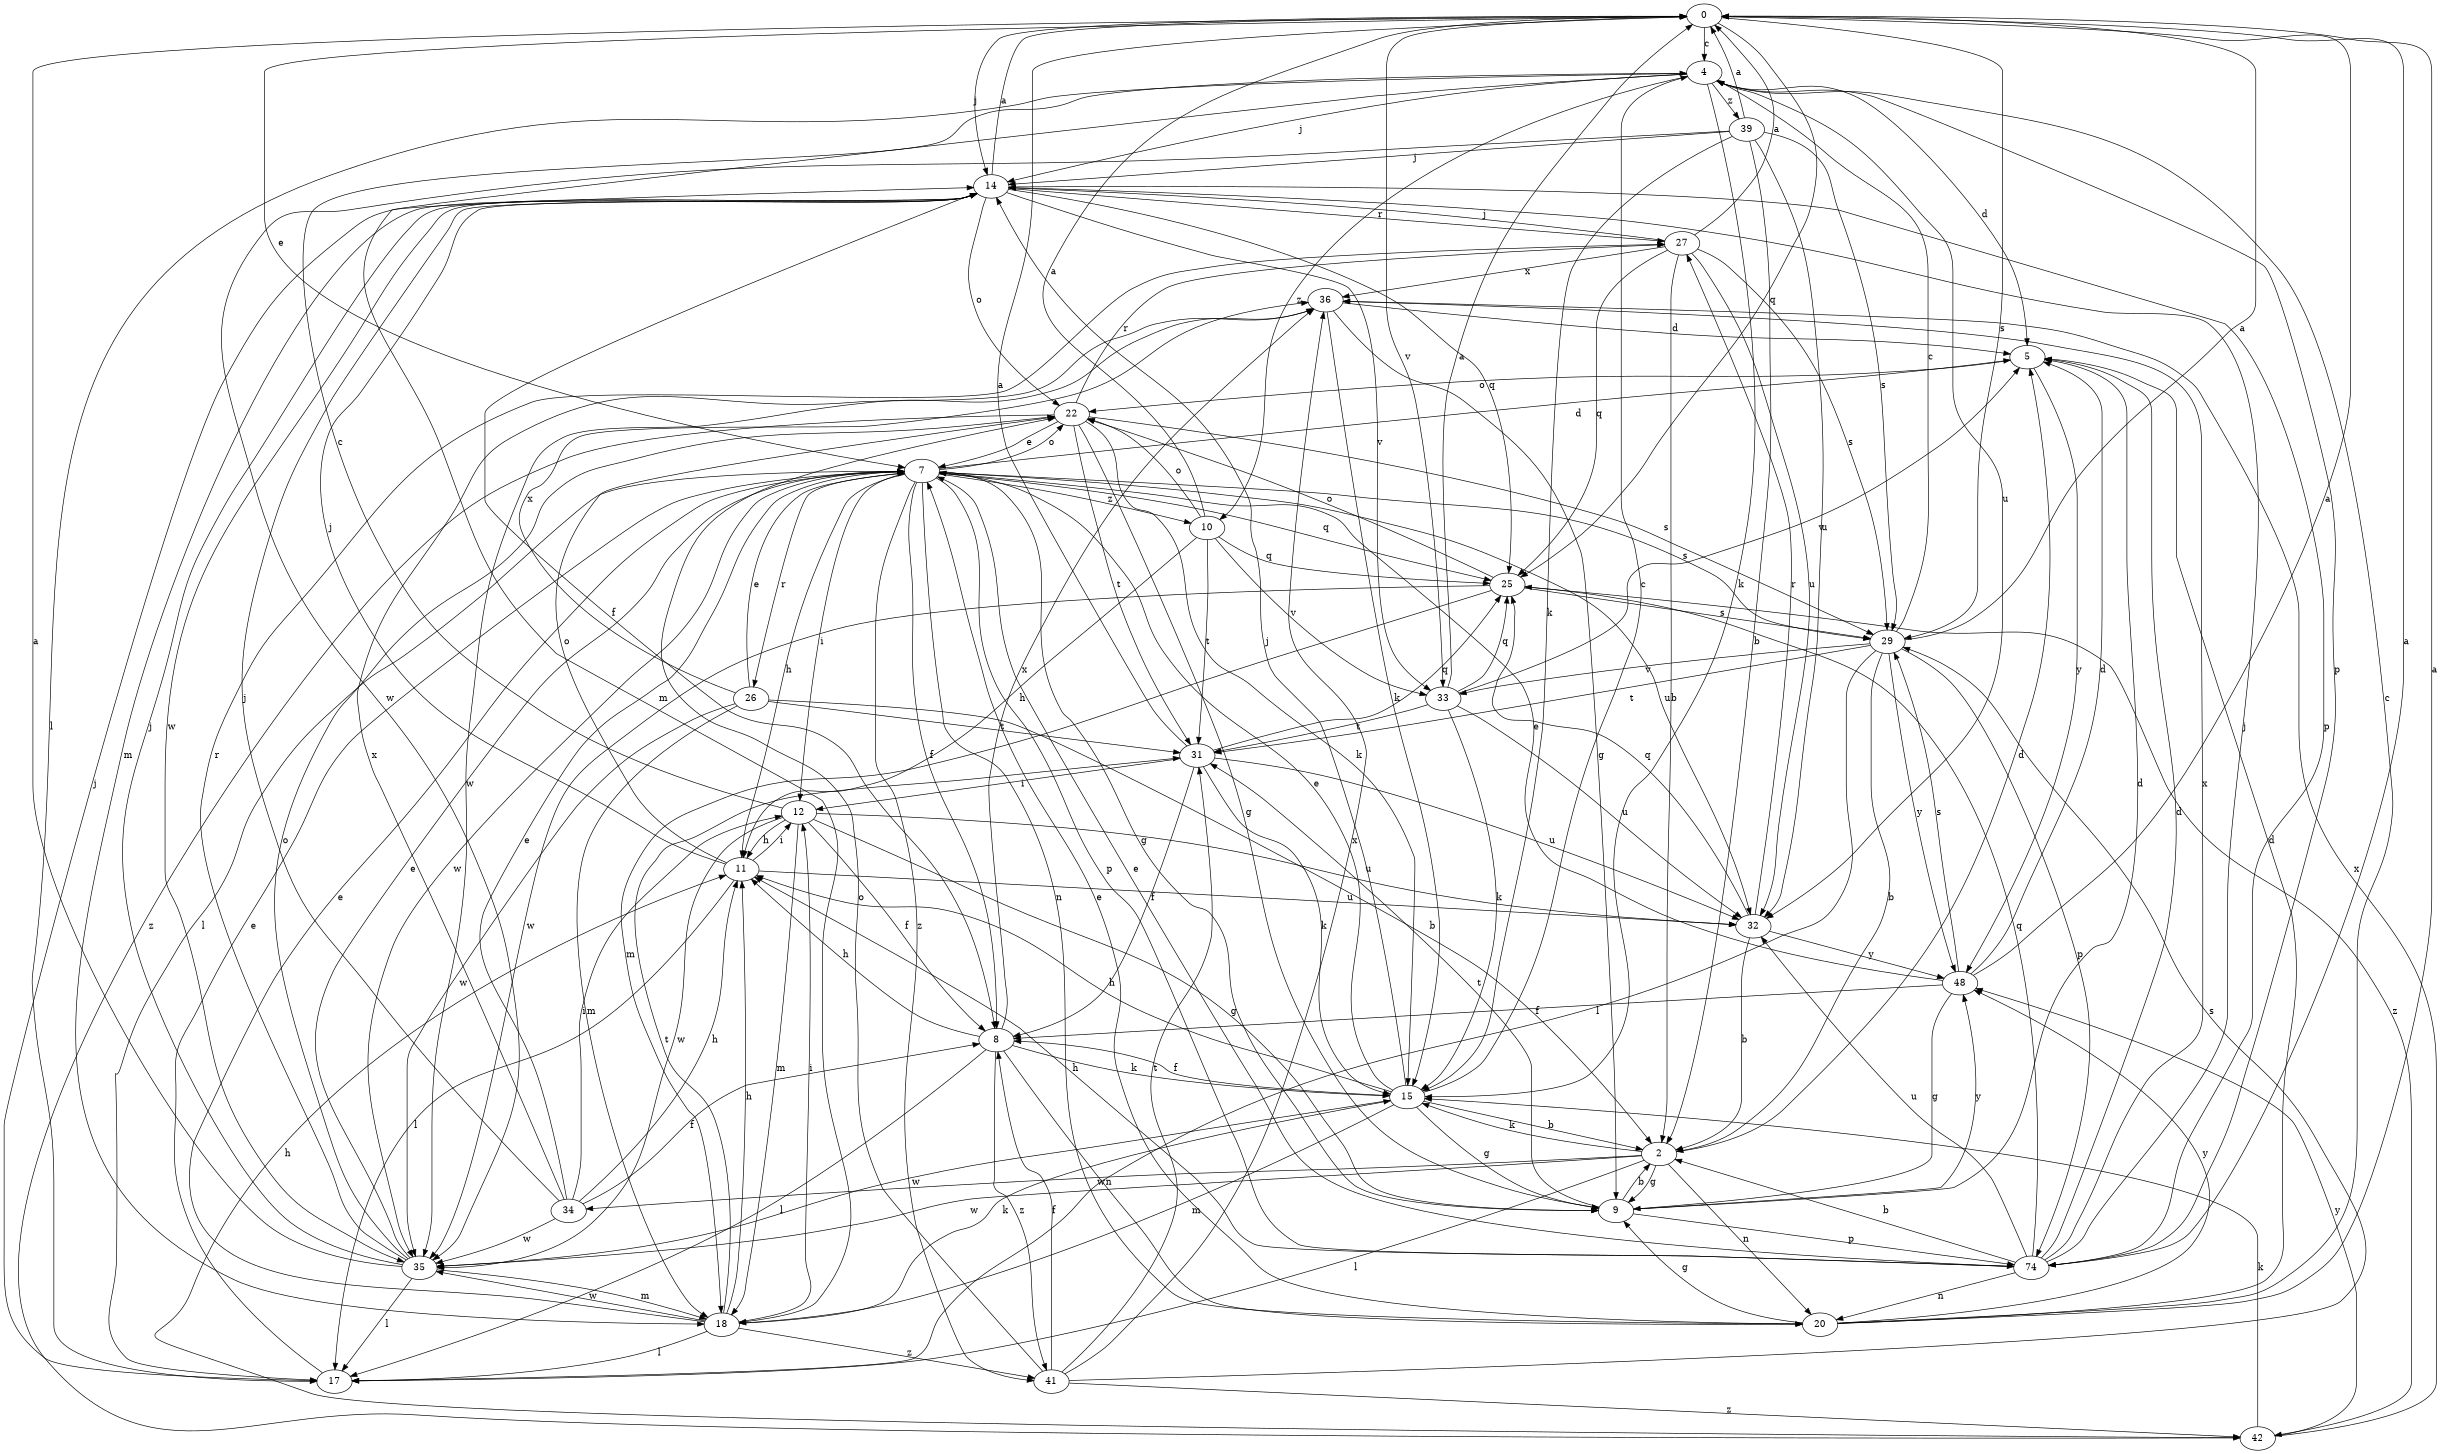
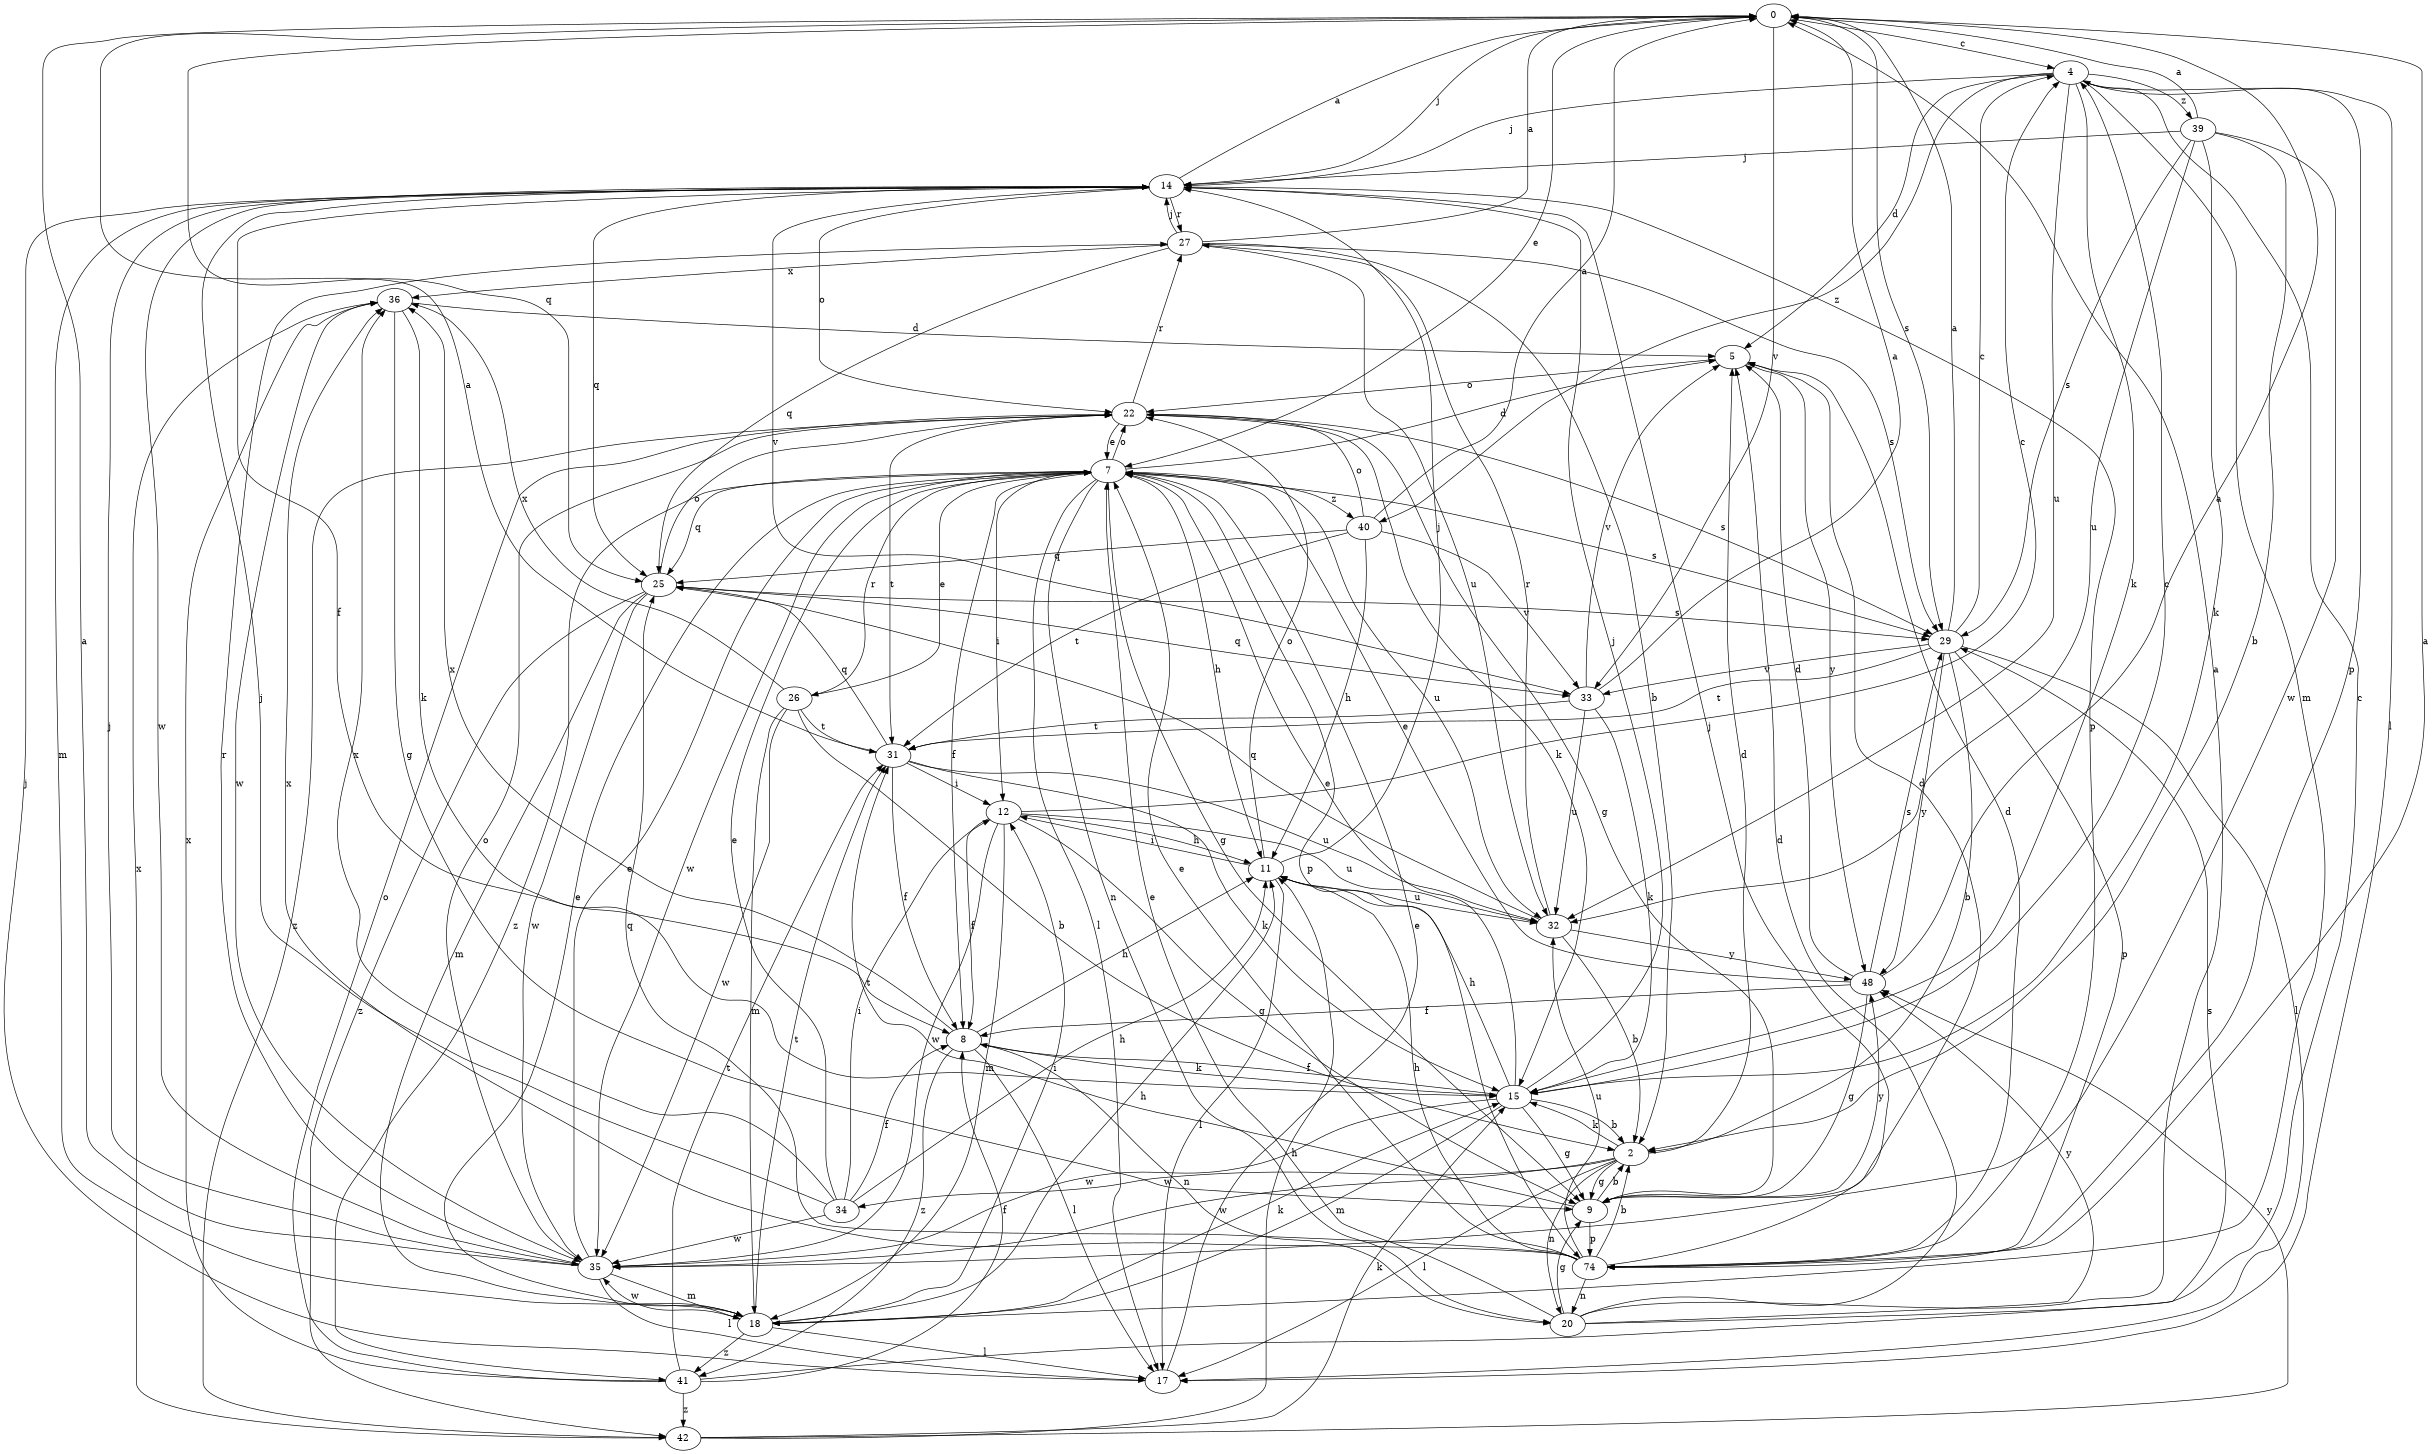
(1207, 528) -> (1364, 528)
(1493, 660) -> (1098, 633)
